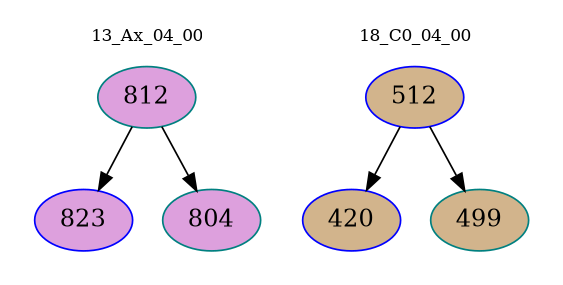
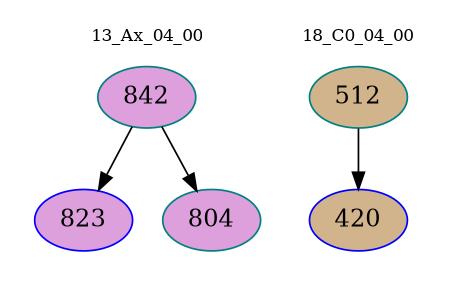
(147, 97) -> (147, 97)
(415, 97) -> (358, 97)
(480, 220) -> none
